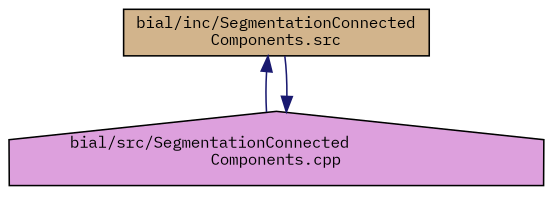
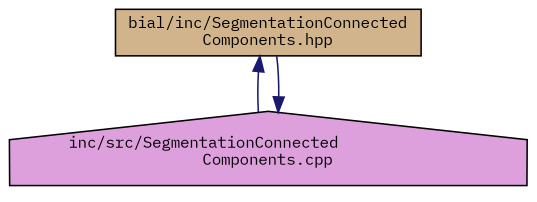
(276, 33) -> (268, 33)
(276, 152) -> (268, 152)
